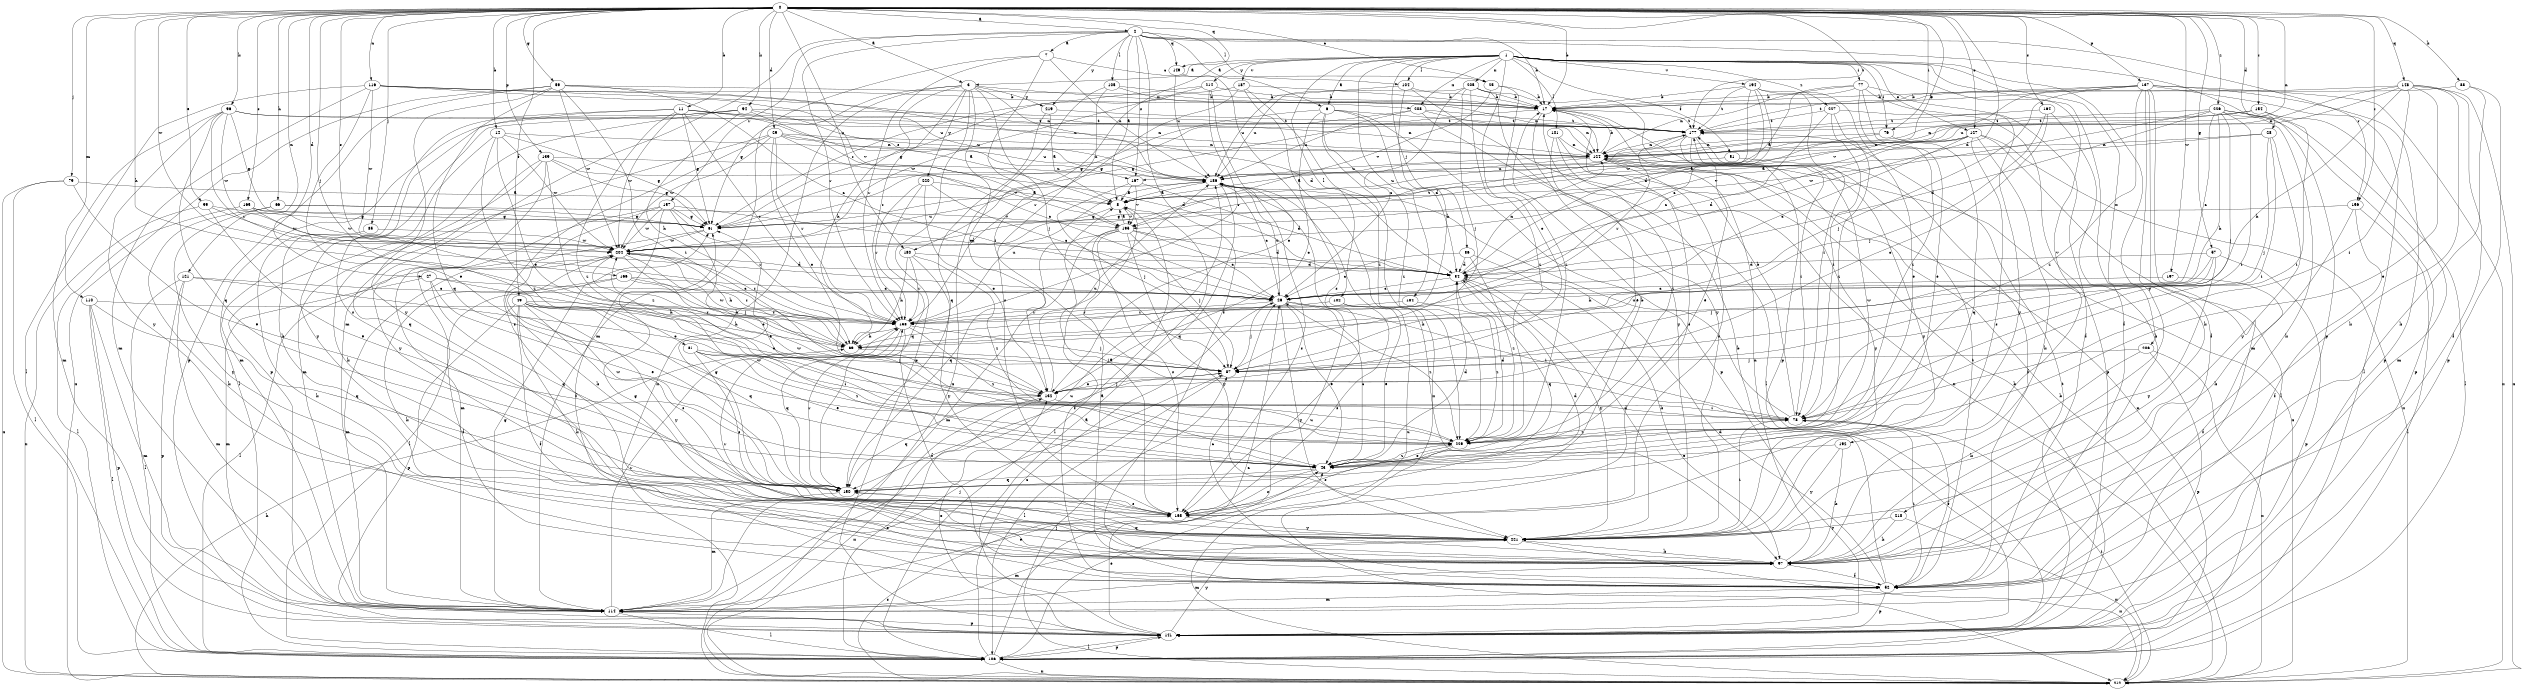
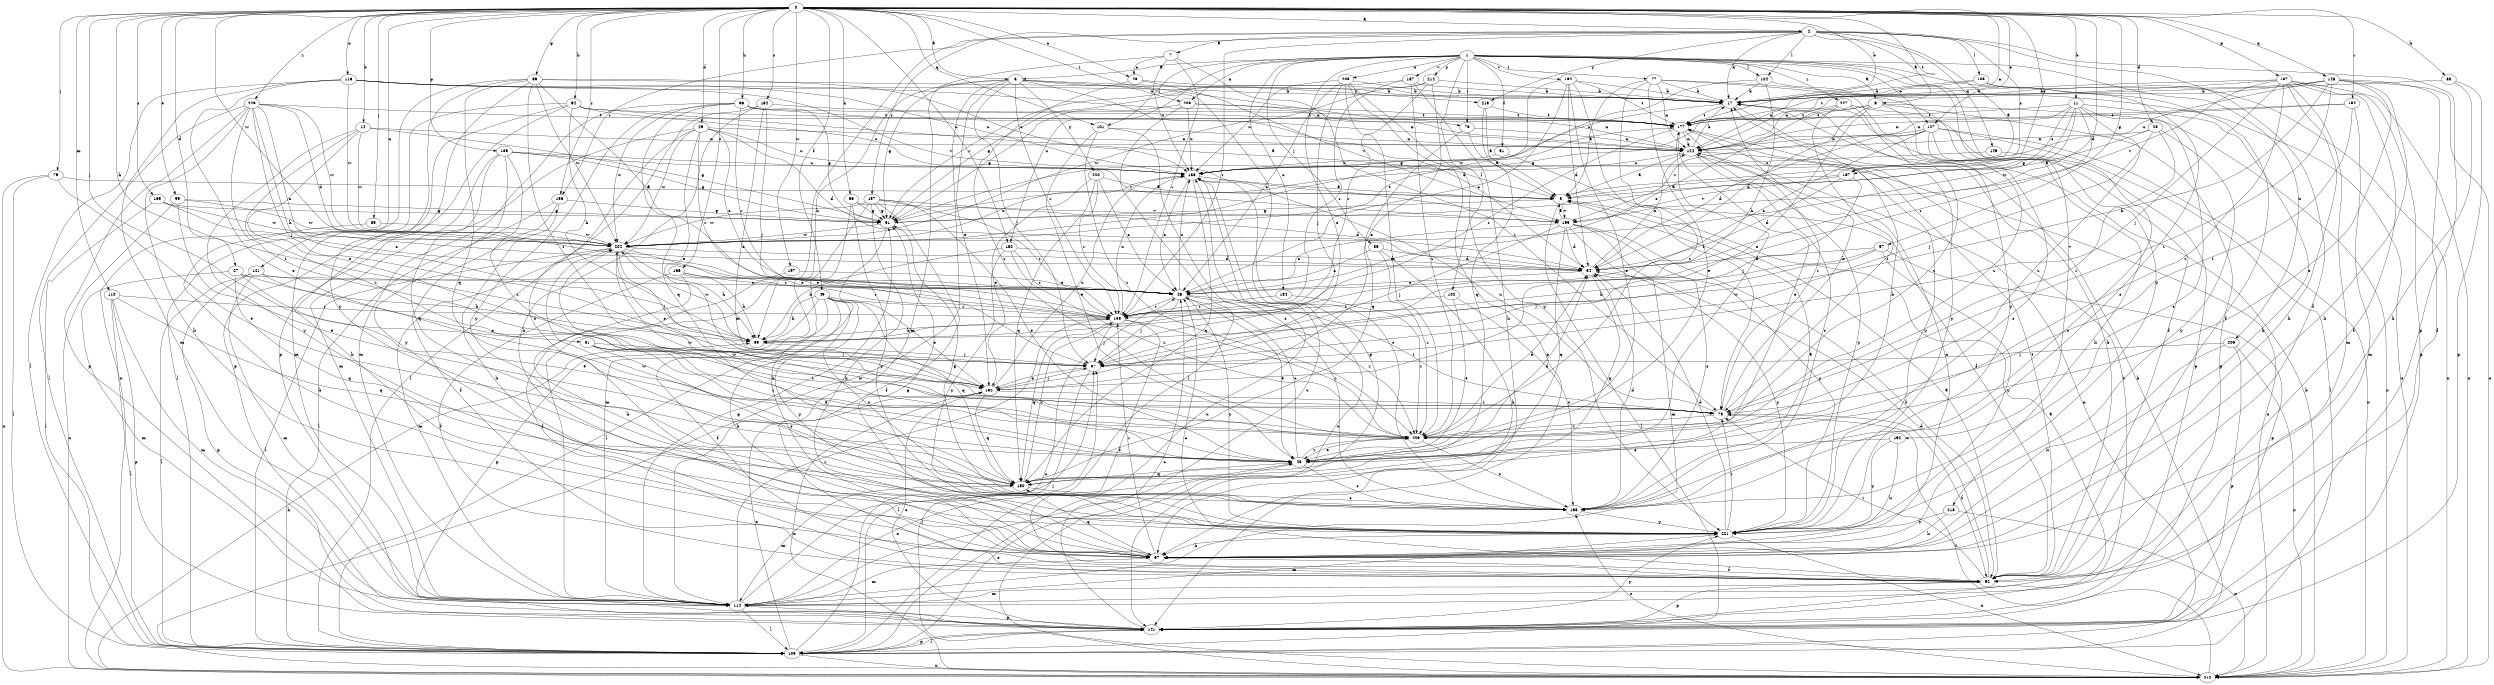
(1063, 19) -> (937, 70)
(2147, 643) -> (370, 481)
